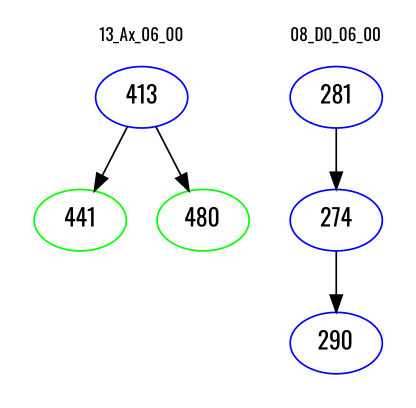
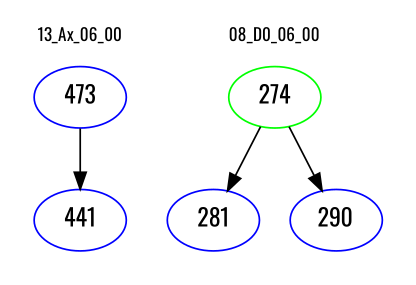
(142, 97) -> (80, 97)
(336, 150) -> (248, 151)
(80, 220) -> (80, 220)
(203, 220) -> none
(336, 220) -> (275, 97)
